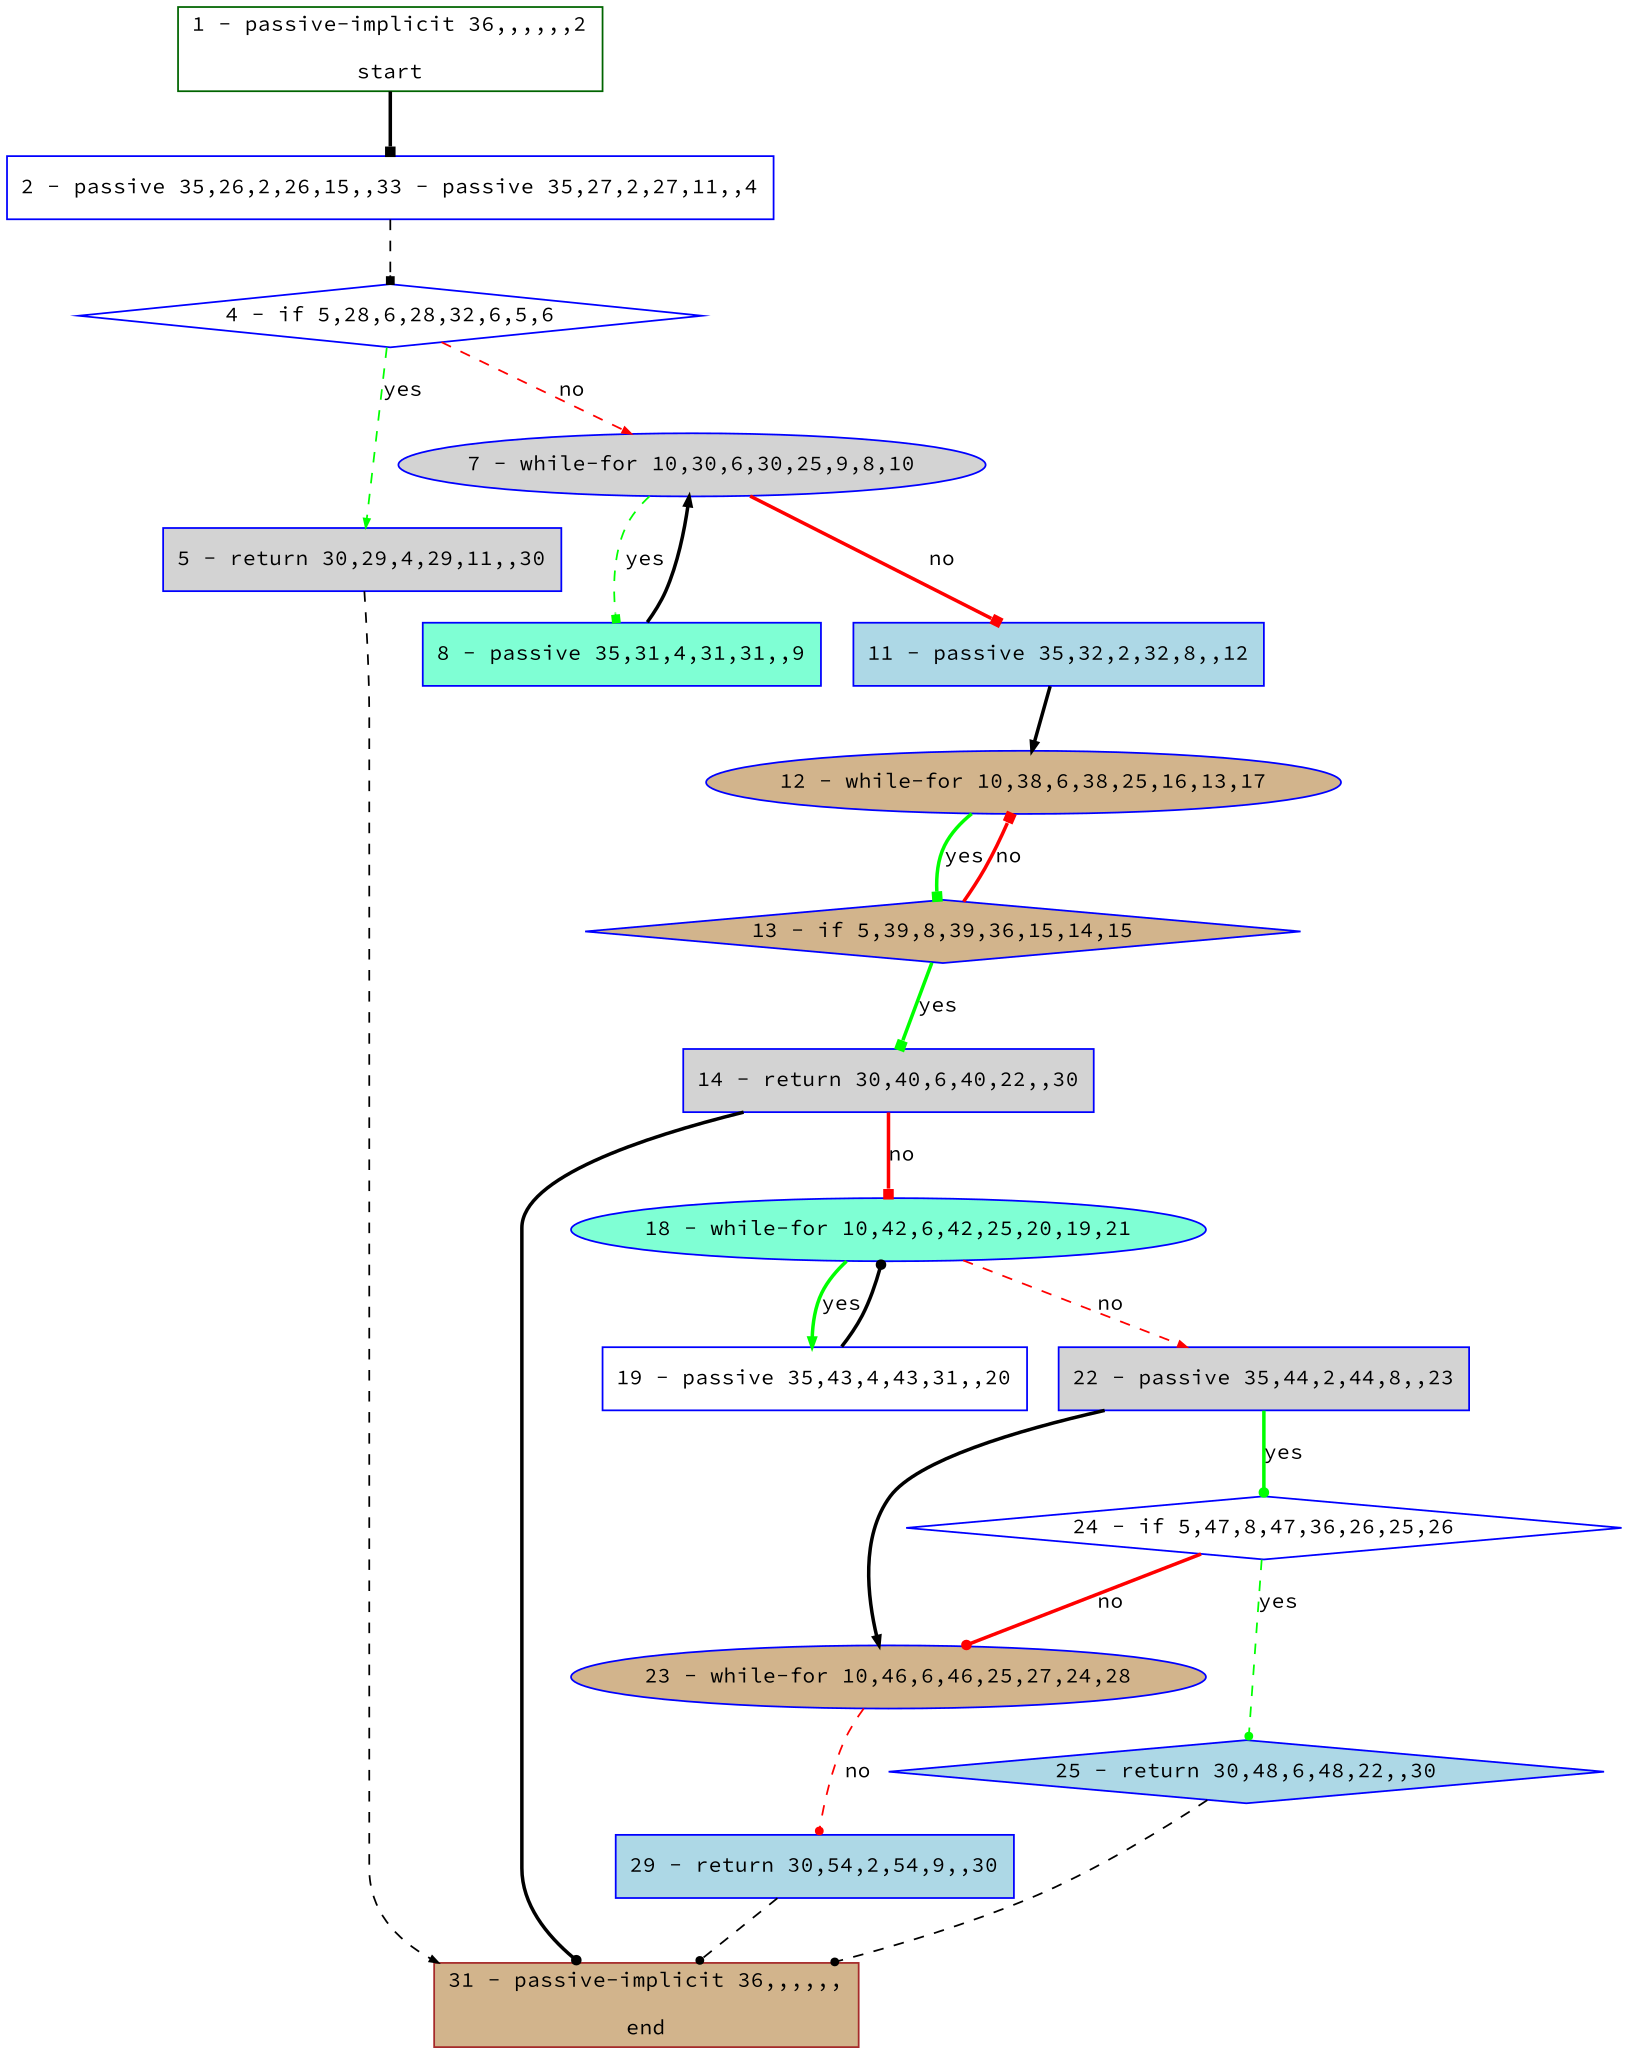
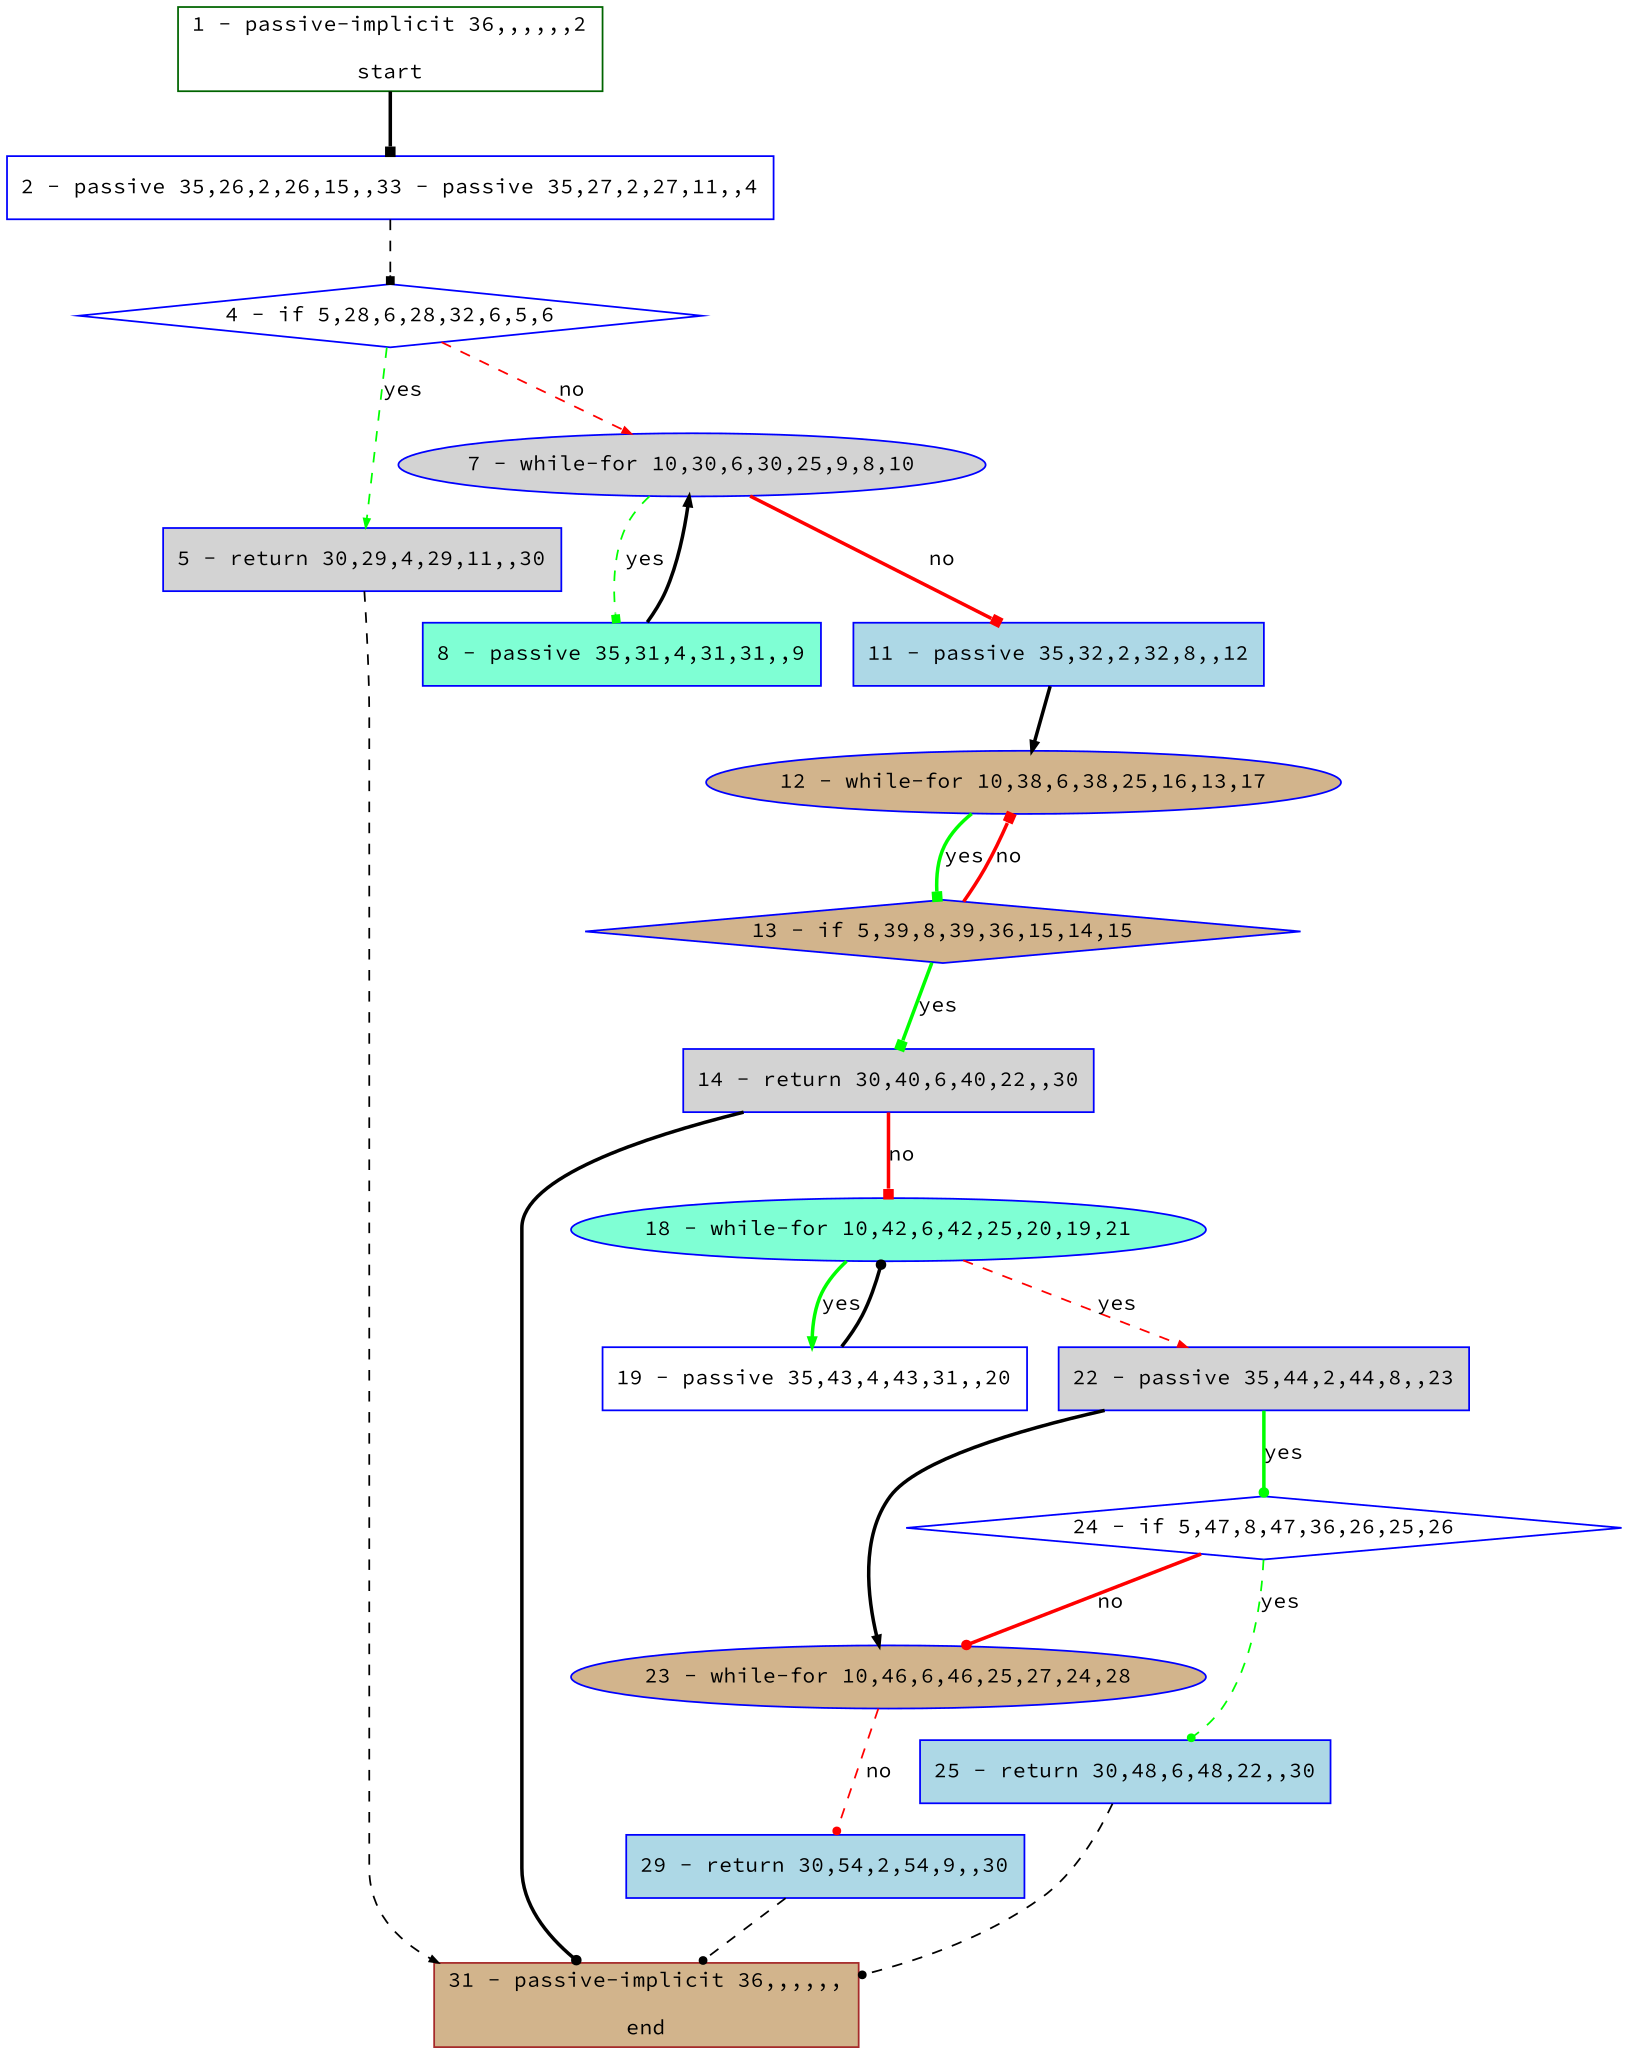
(1111, 1304) -> (1117, 1304)
(1246, 1772) -> (1125, 1772)
